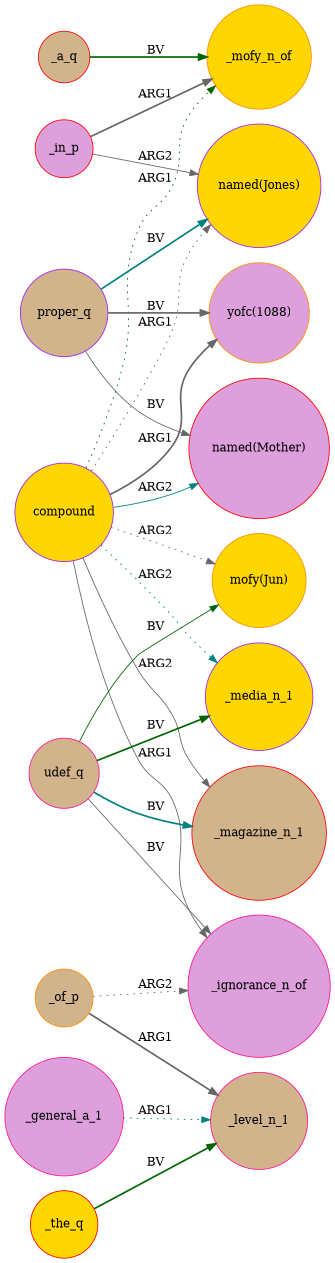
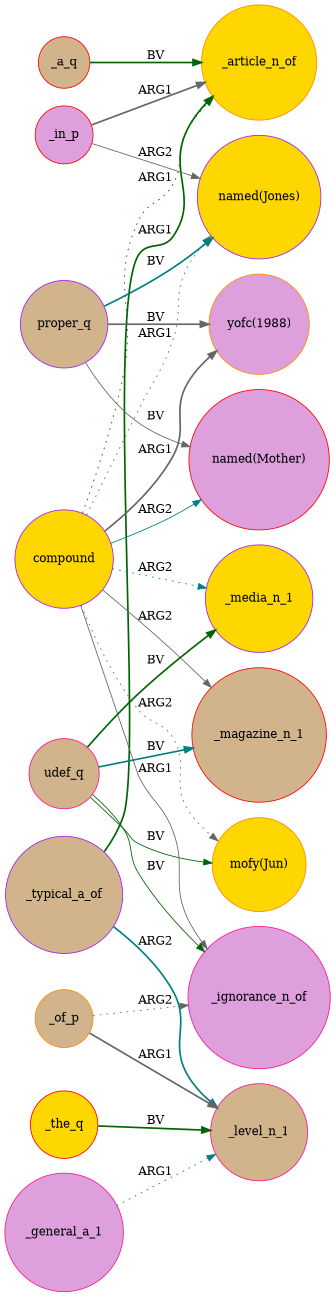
(259, 57) -> (259, 62)
(259, 313) -> (259, 324)
(147, 863) -> (139, 873)
none -> (64, 895)
